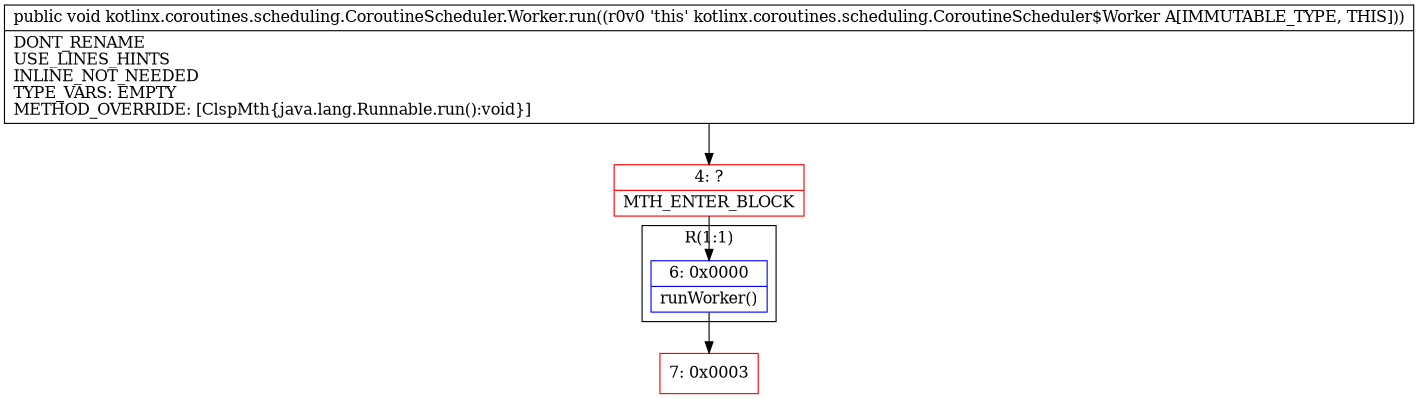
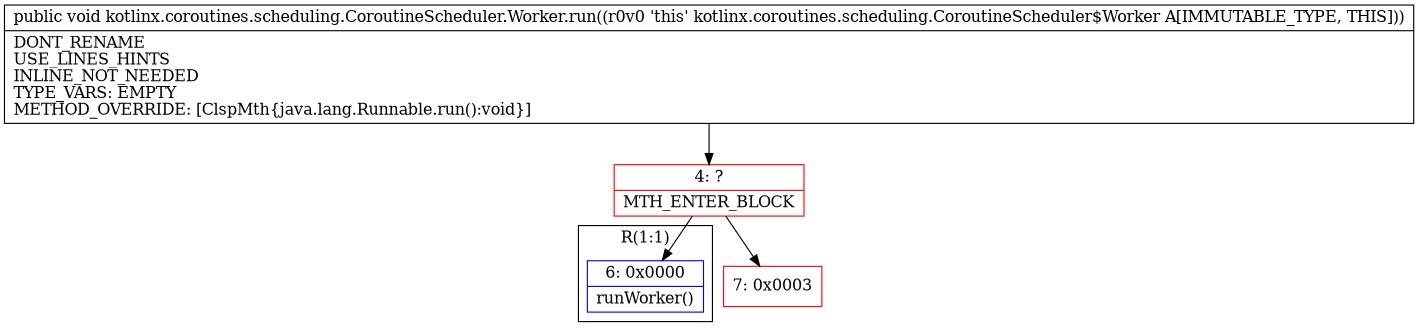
(709, 328) -> (740, 236)
